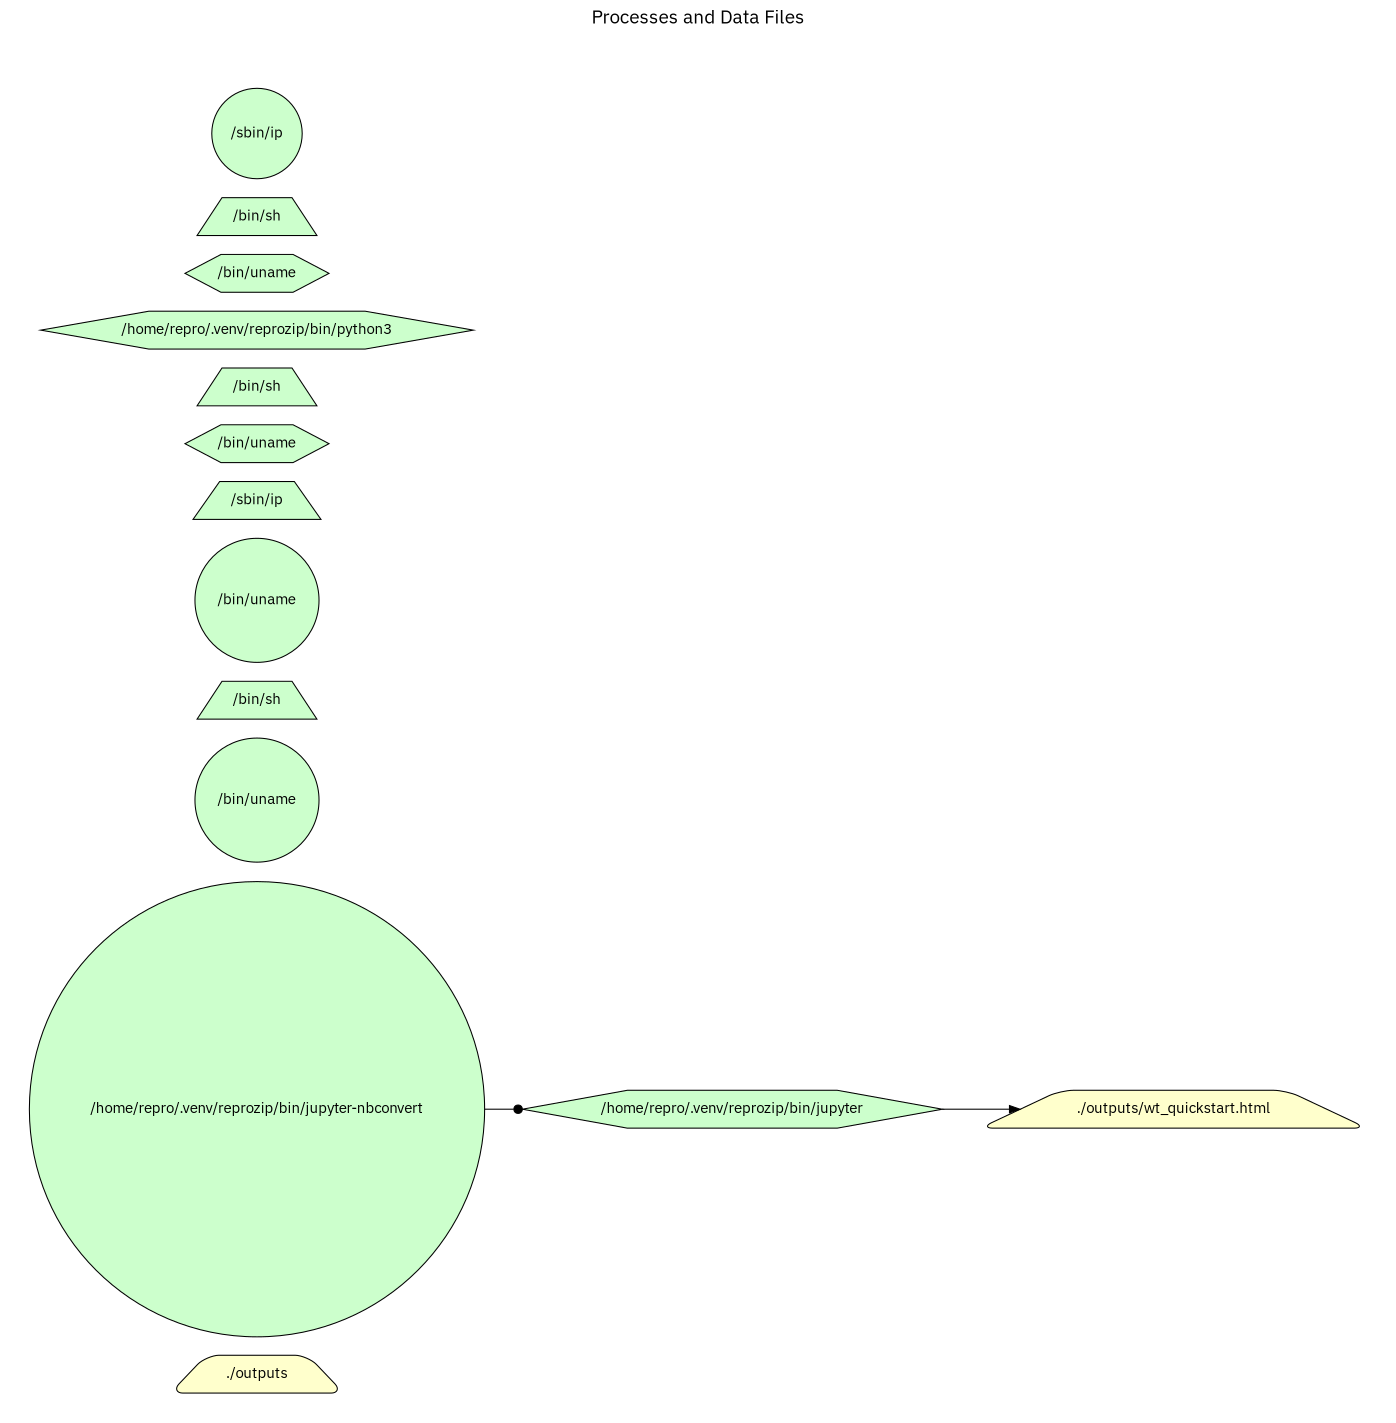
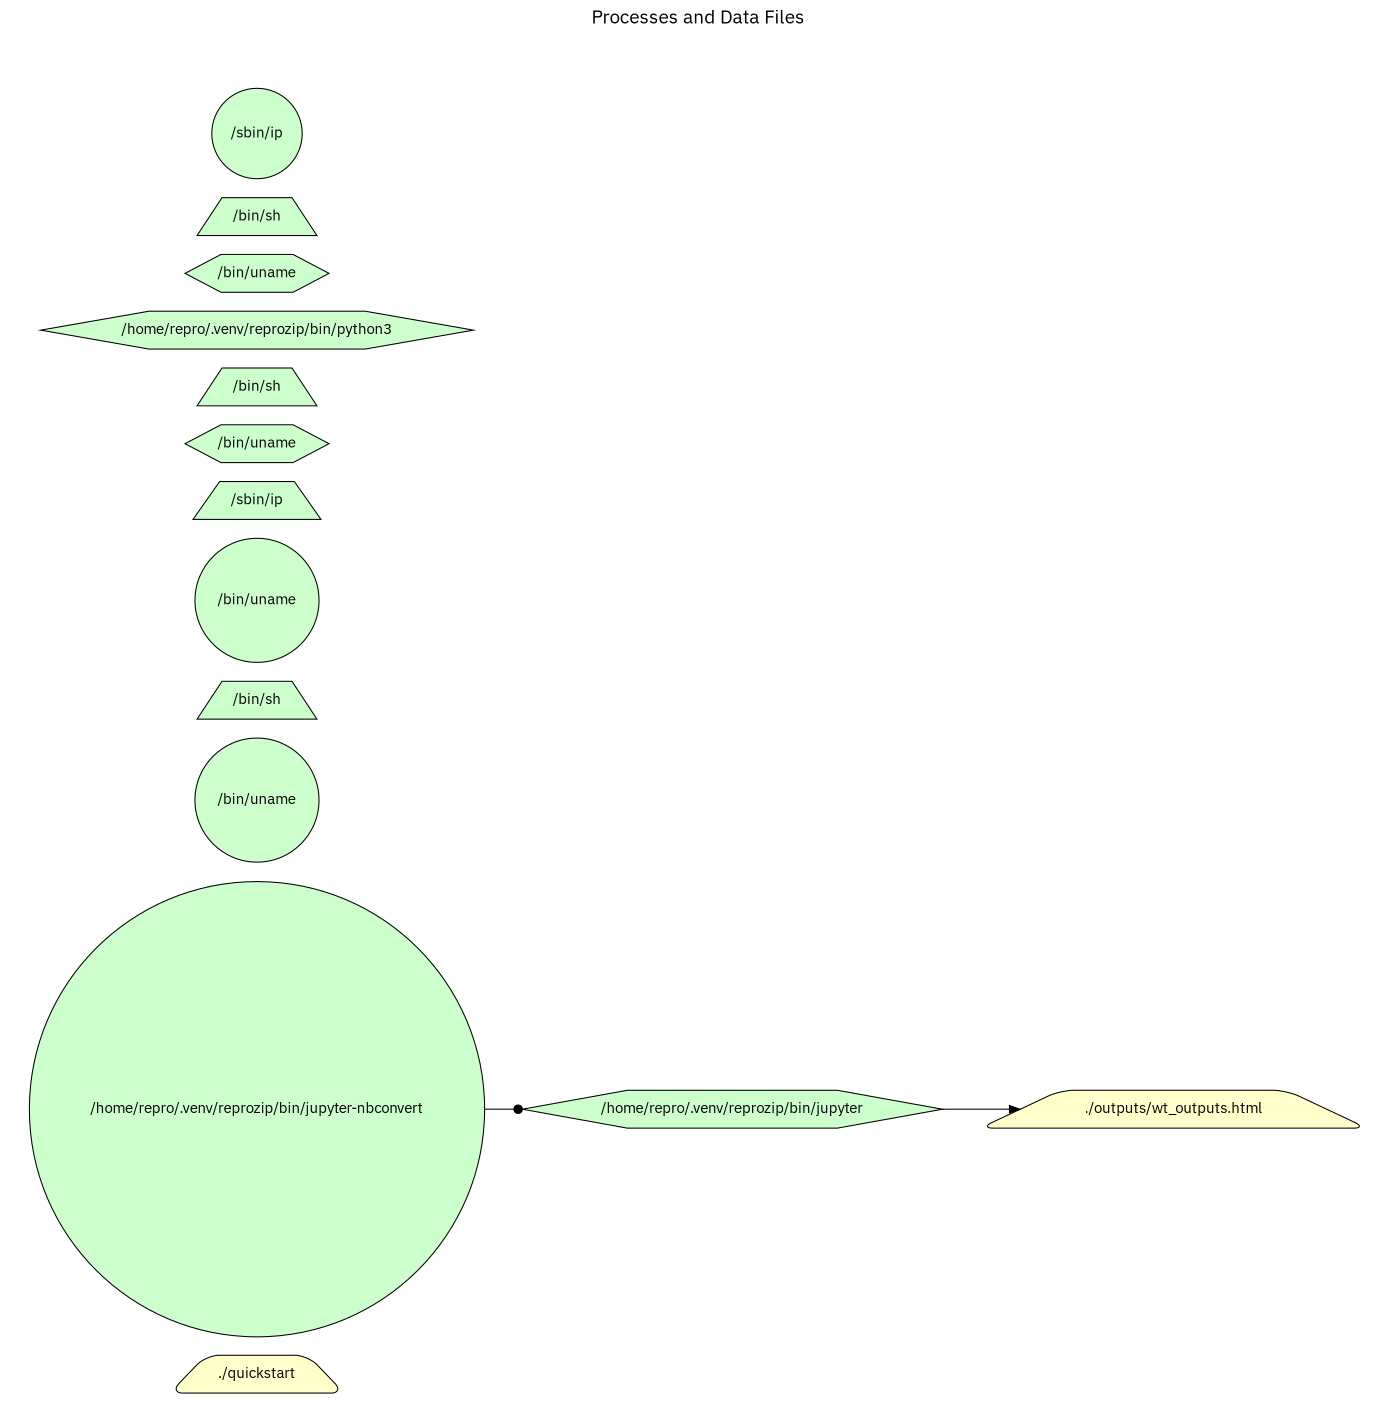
(1173, 1109) -> (1173, 1109)
(257, 1374) -> (257, 1374)
